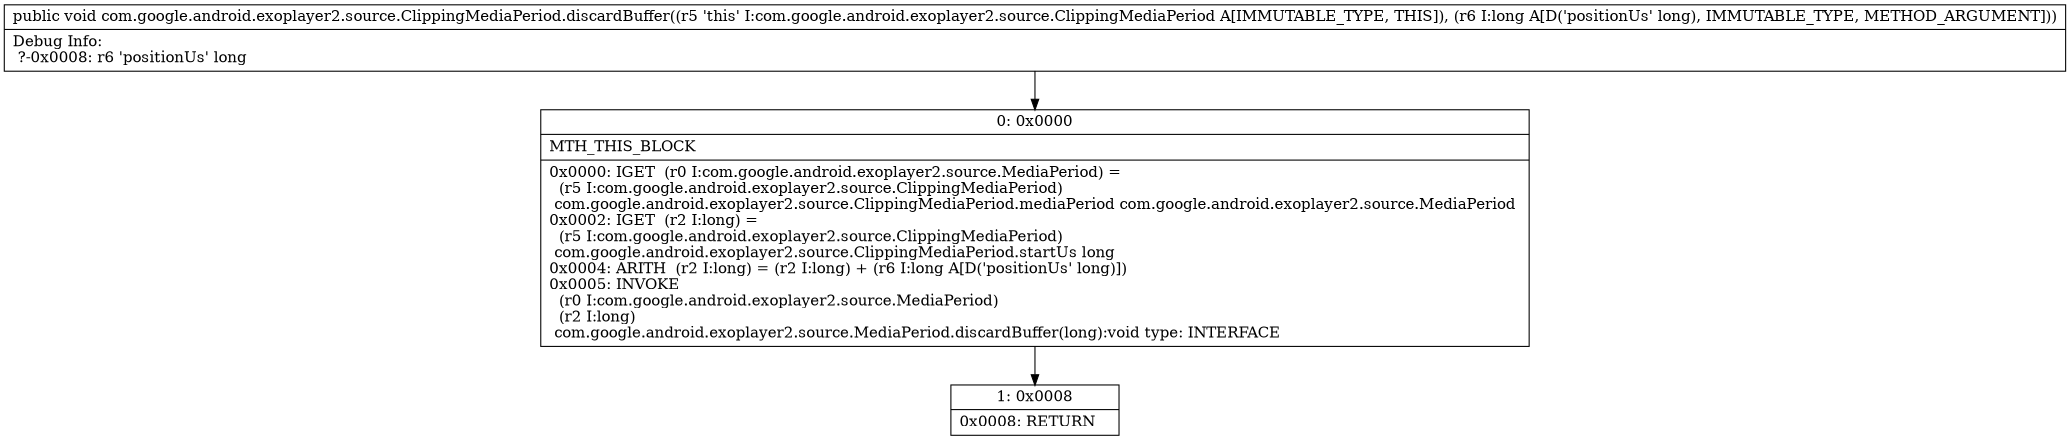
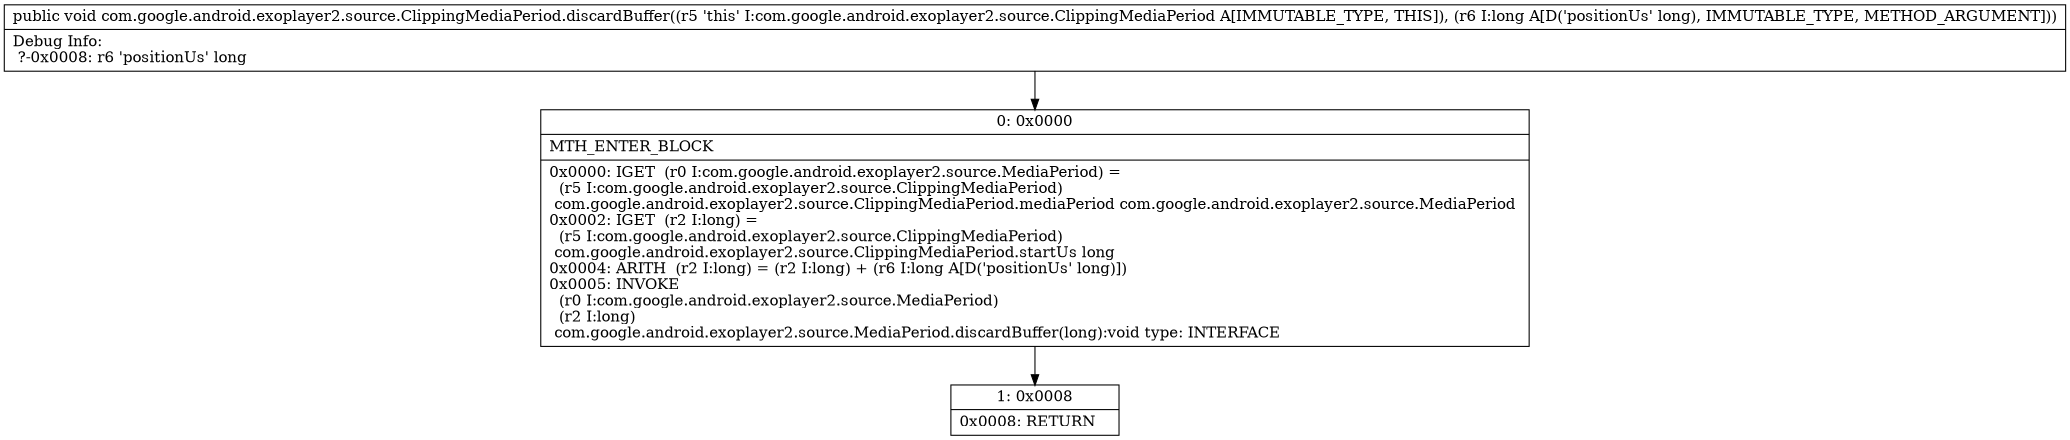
(623, 147) -> (632, 147)
